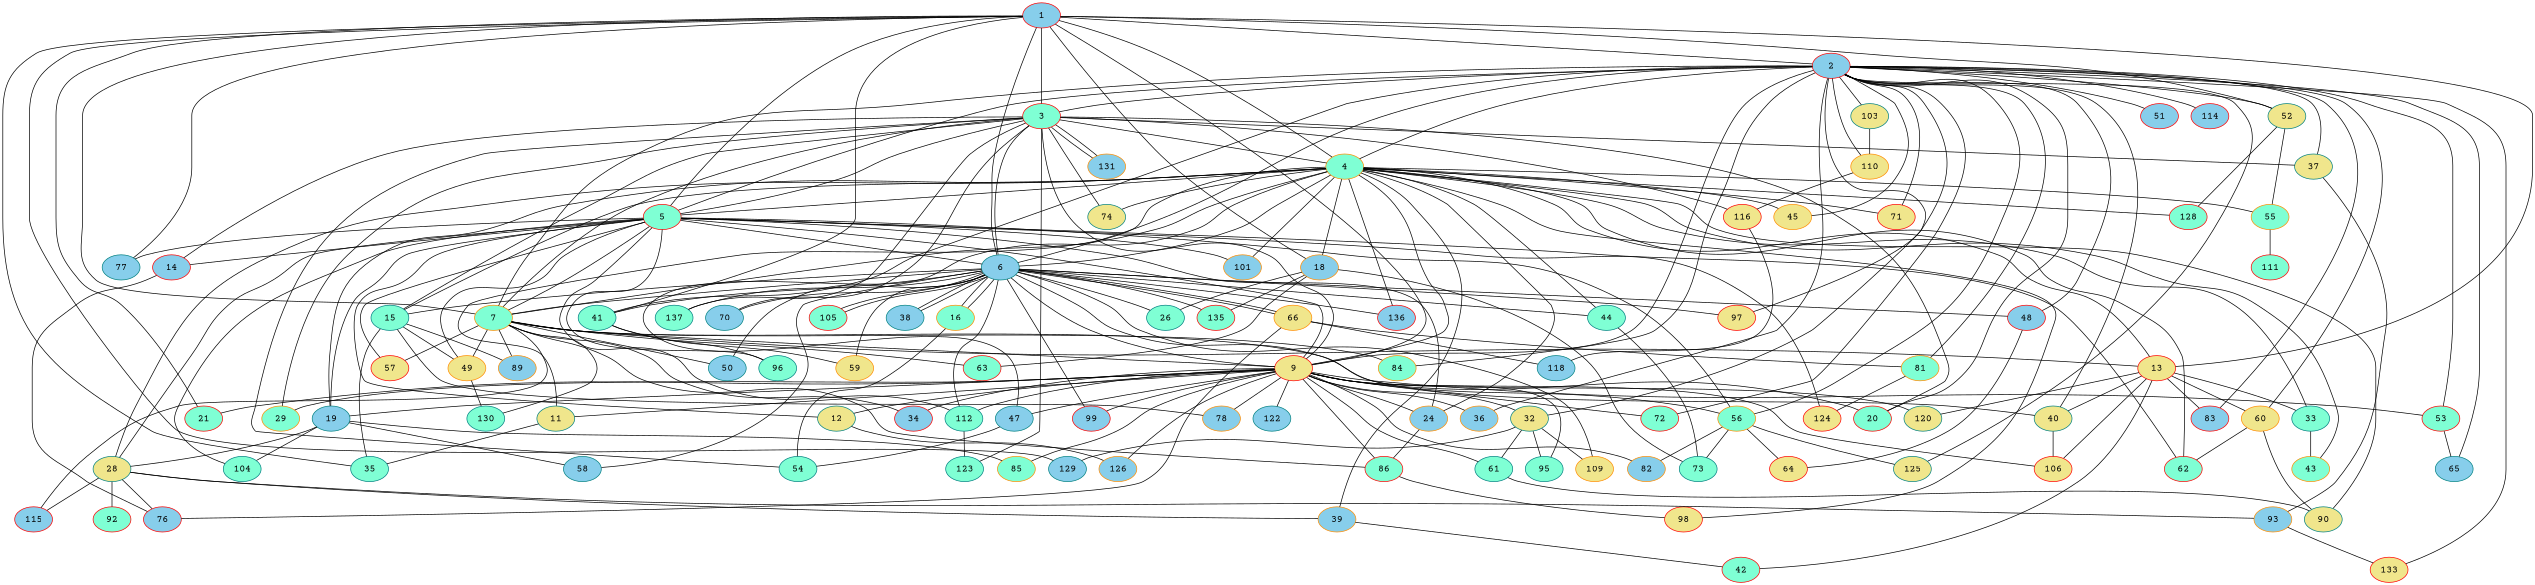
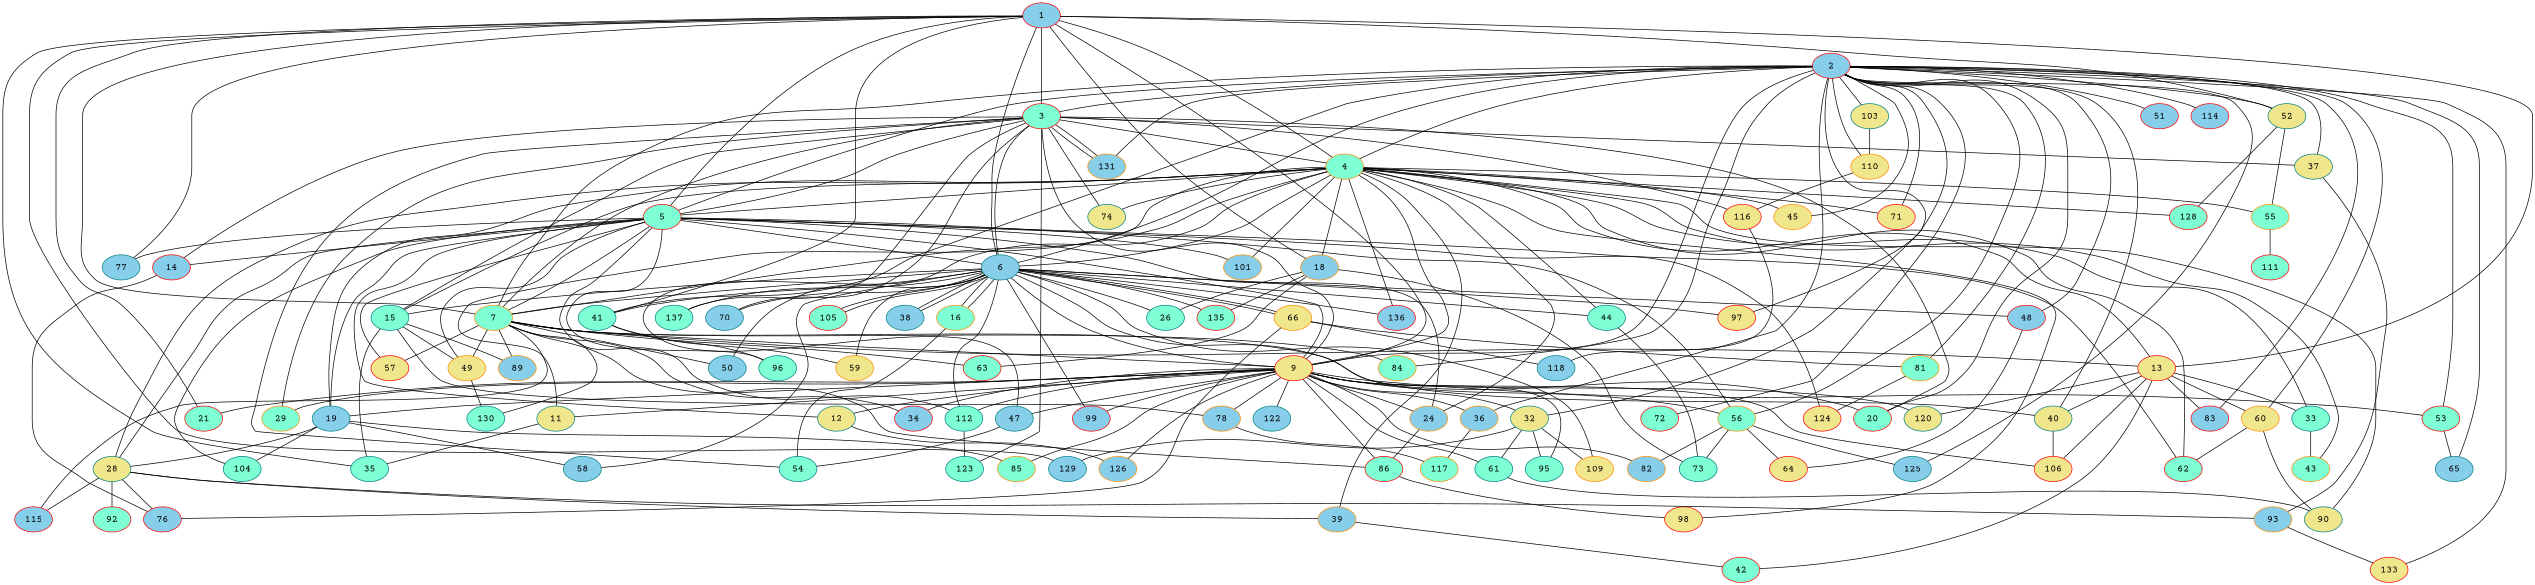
(1436, 41) -> (1455, 79)
(1534, 403) -> none
none -> (1439, 469)
(1912, 469) -> (1912, 469)
